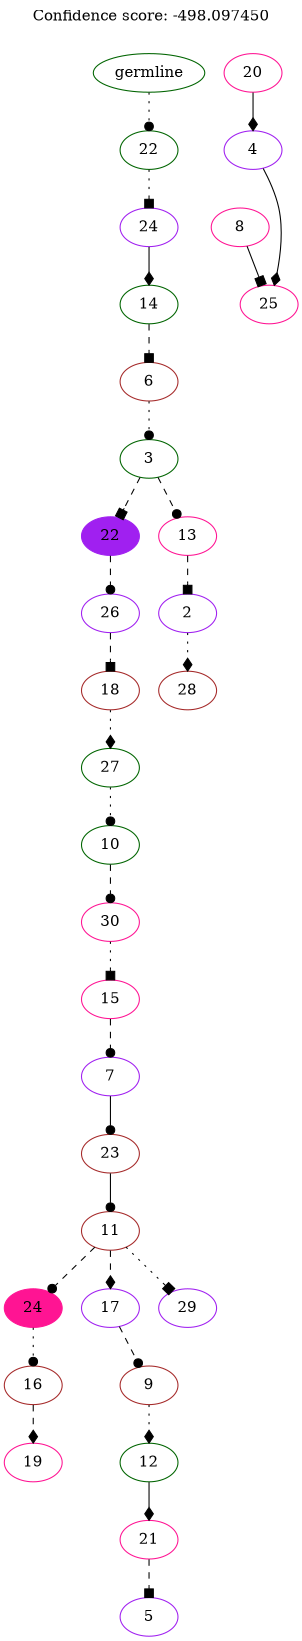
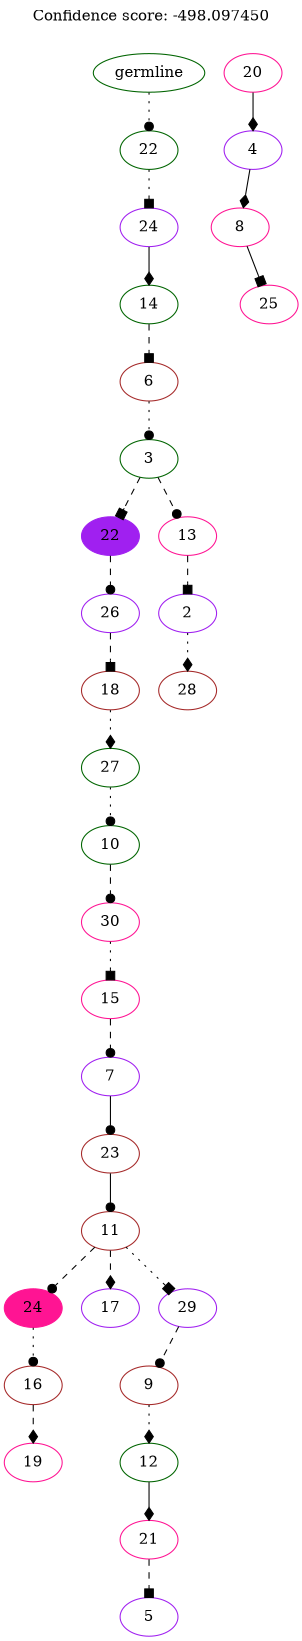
(280, 219) -> (248, 182)
(128, 1343) -> (170, 1343)
